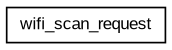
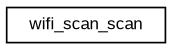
(86, 25) -> (86, 25)
